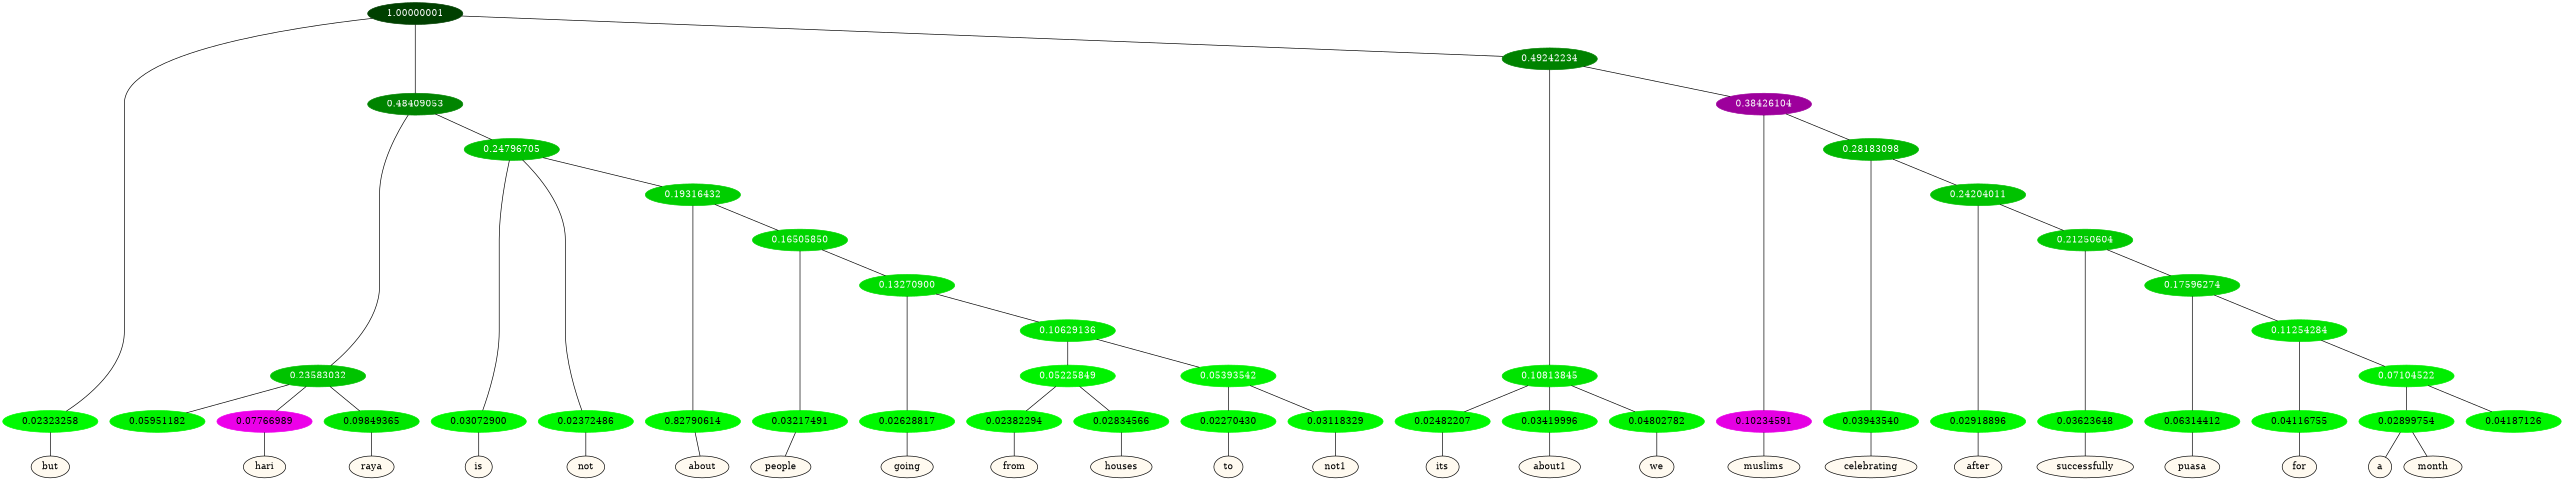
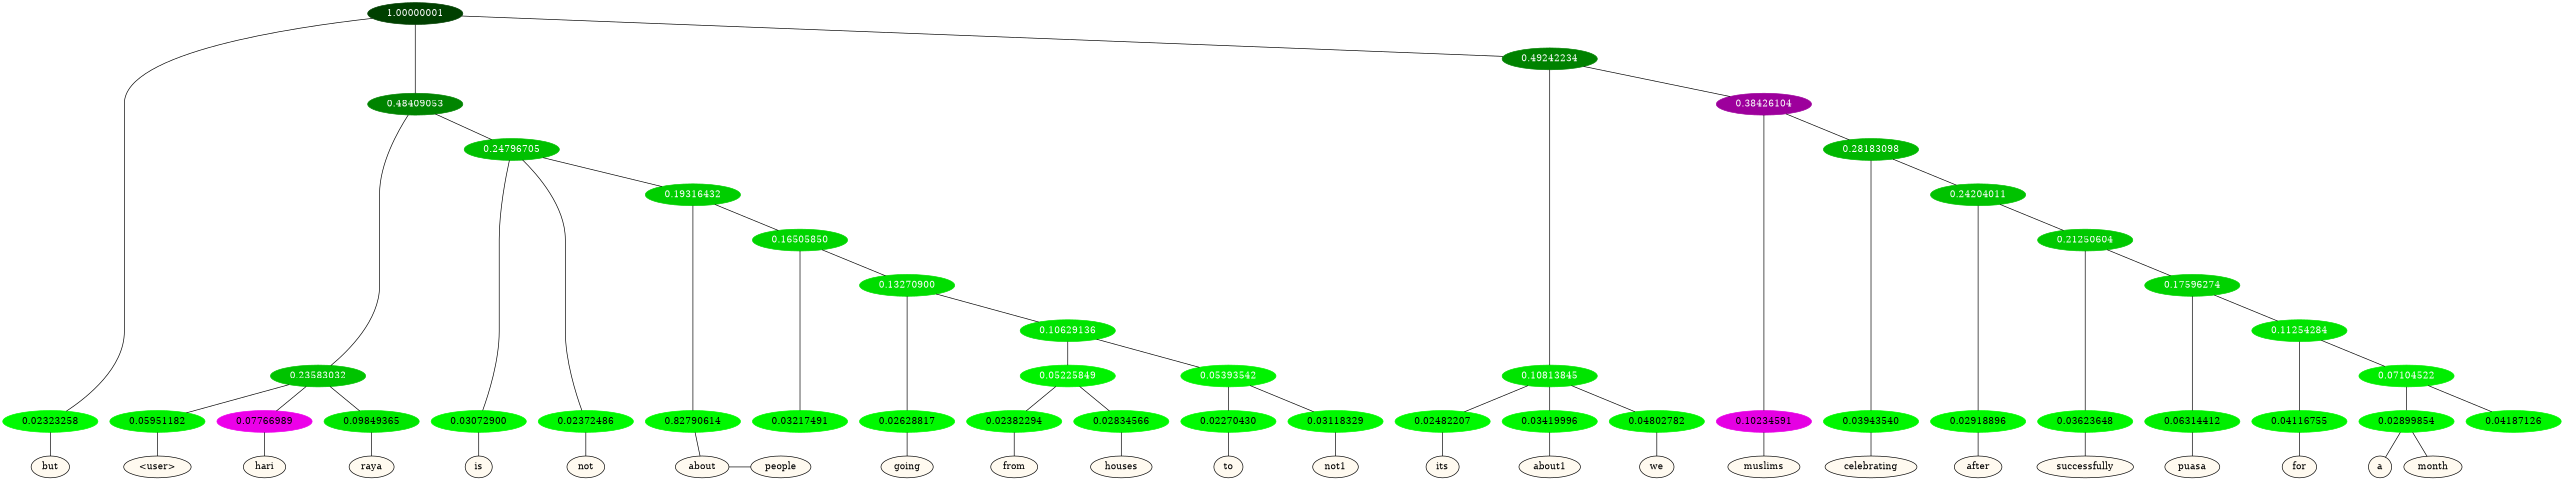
(2407, 421) -> (2407, 421)
(790, 444) -> (740, 467)
none -> (157, 467)
